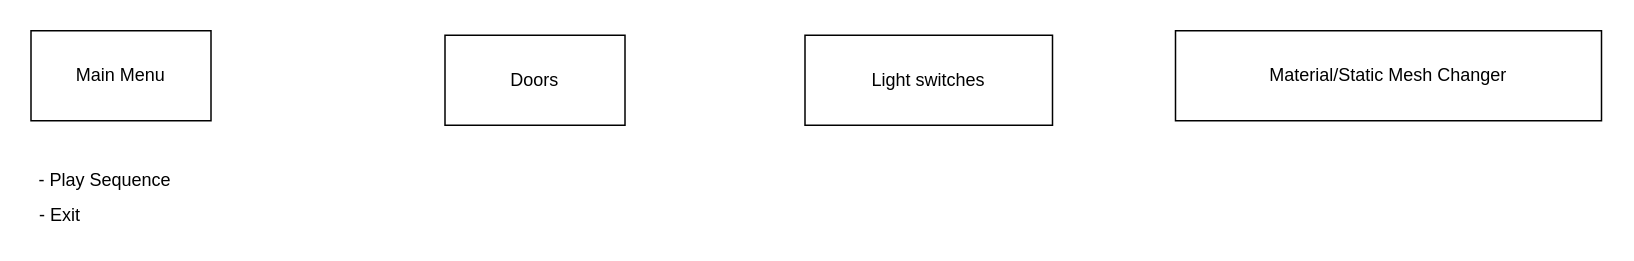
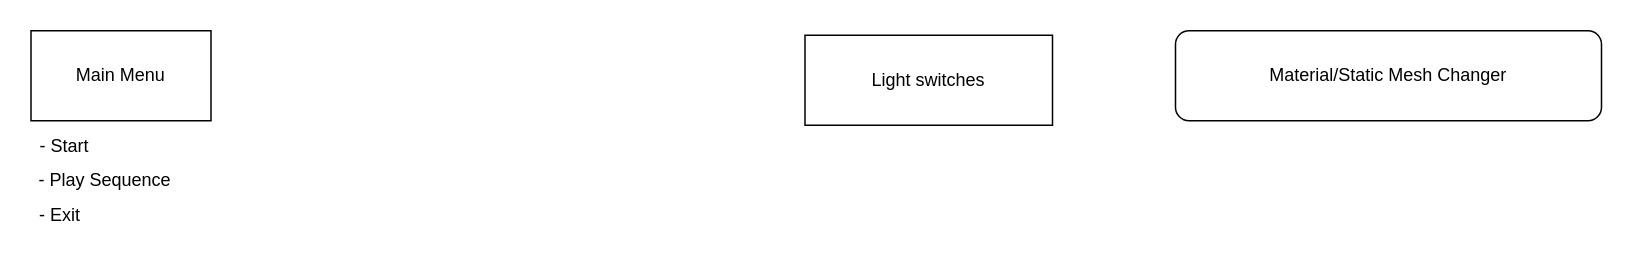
(1388, 76) -> (1388, 76)
(535, 80) -> none
none -> (63, 146)
